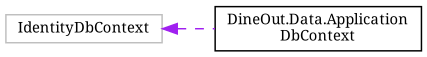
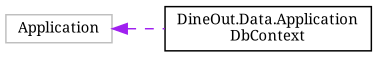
(84, 29) -> (59, 29)
